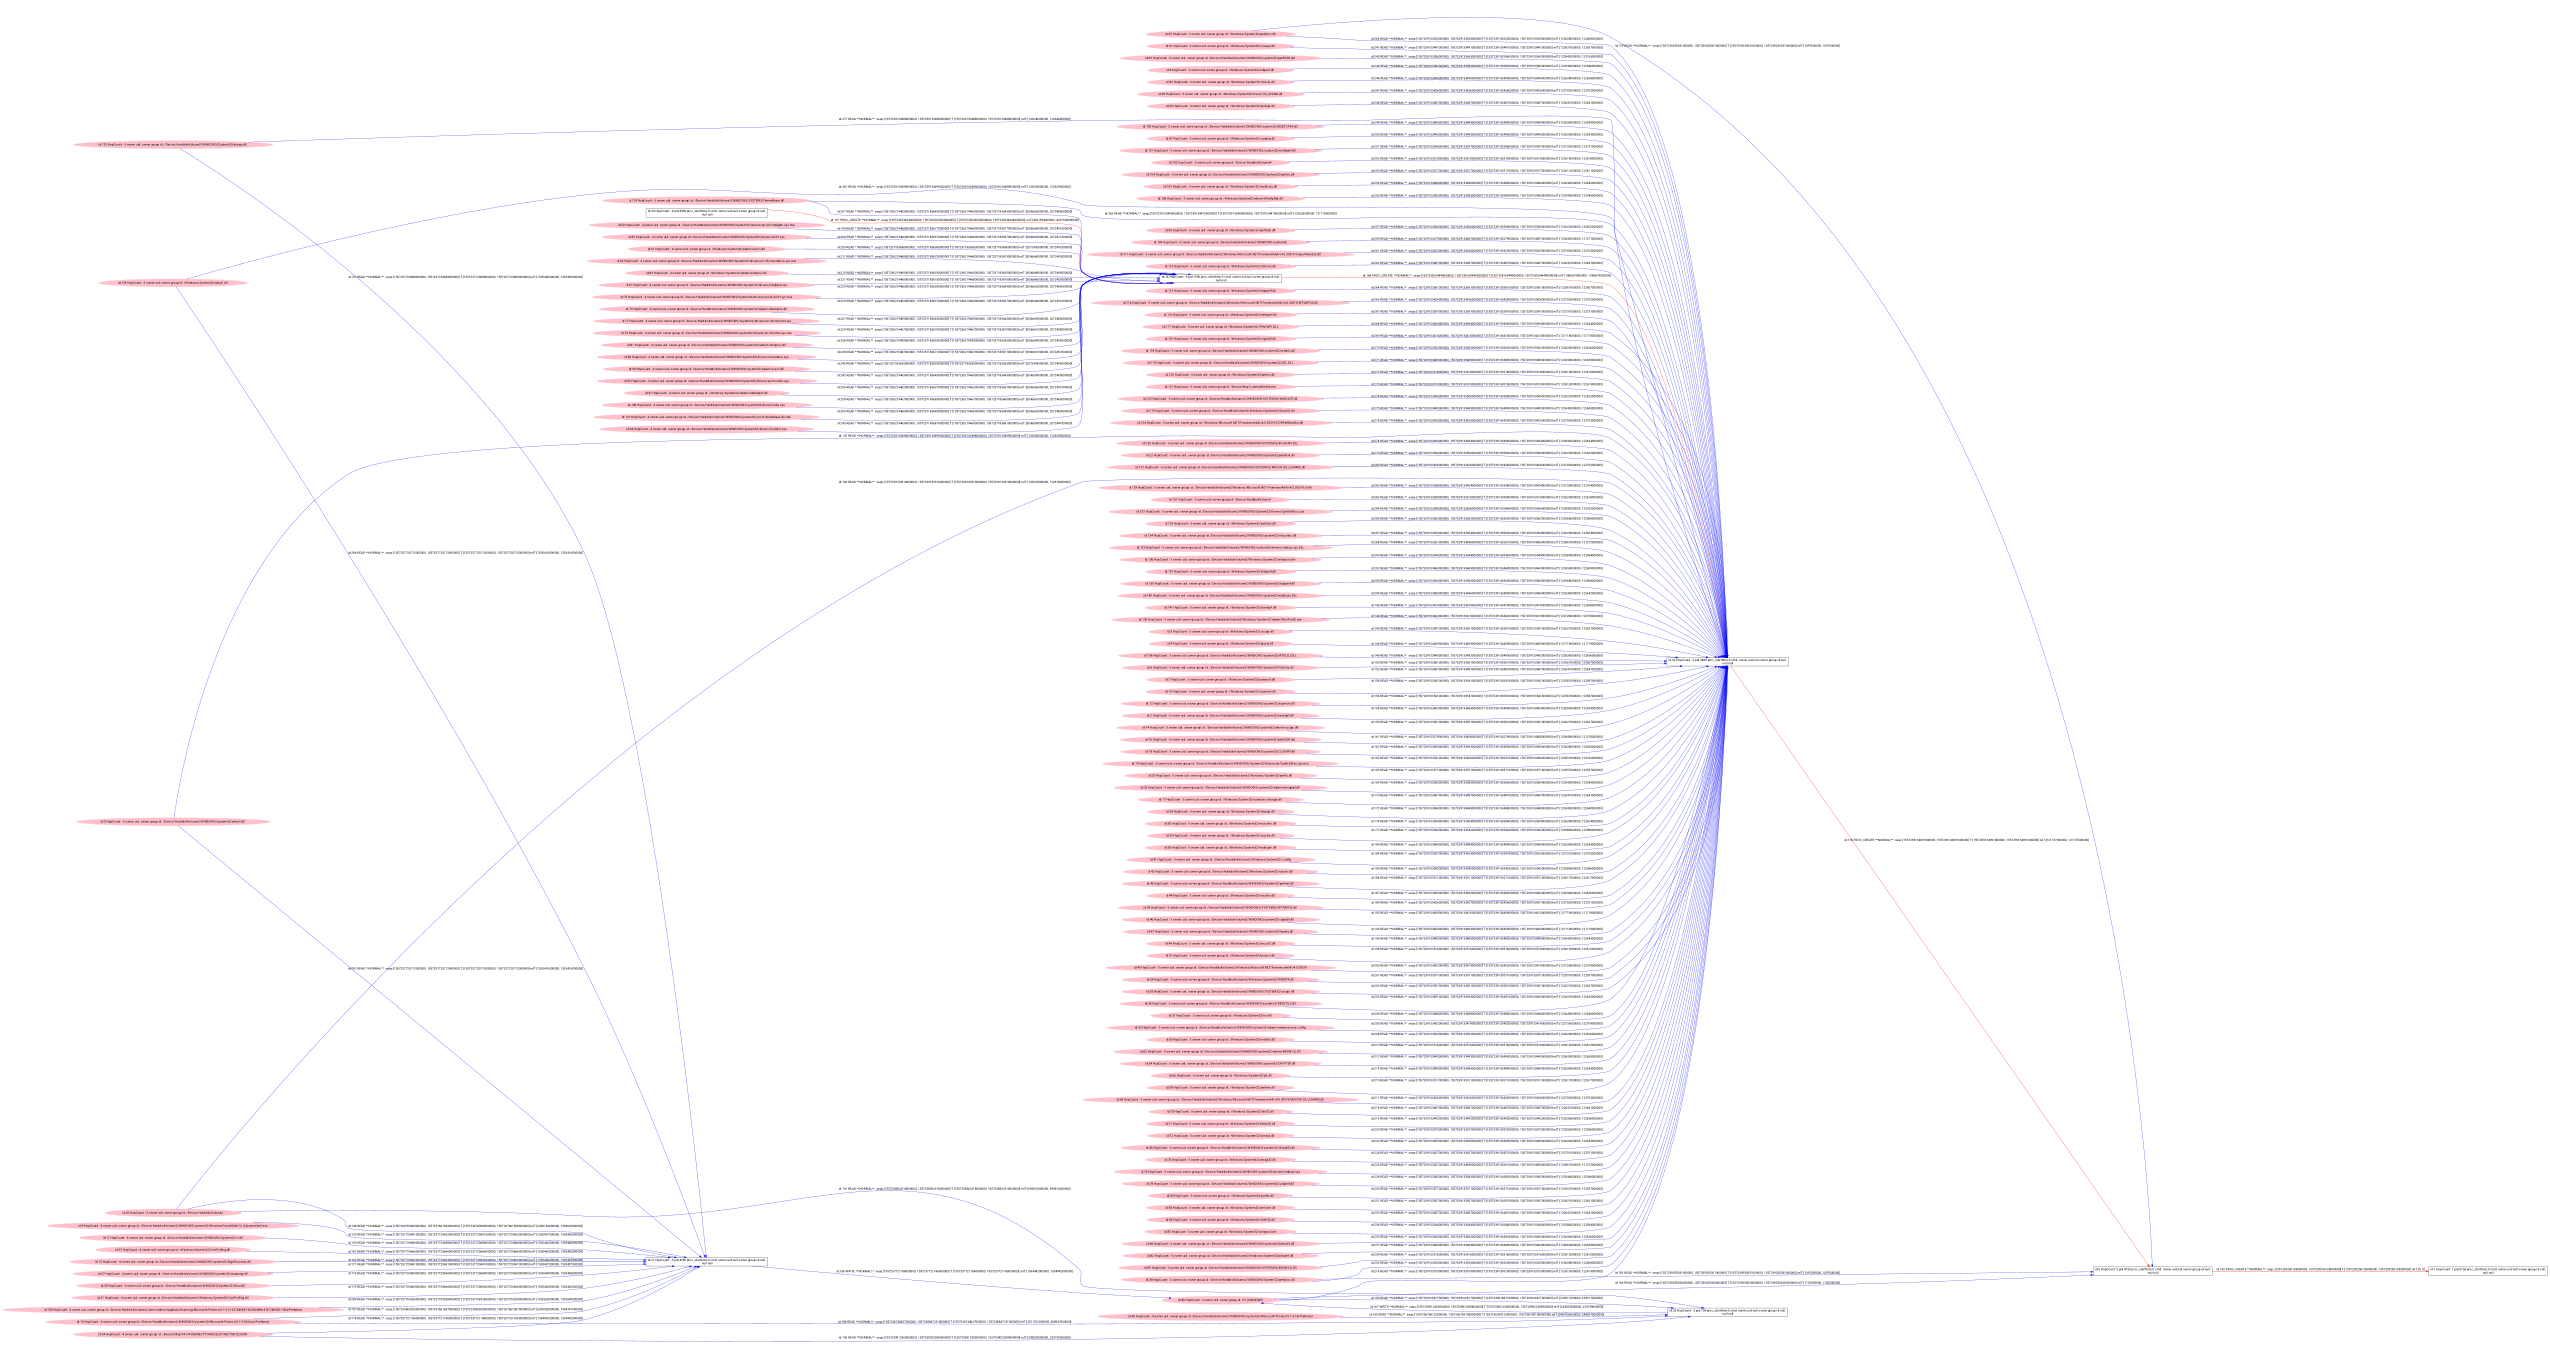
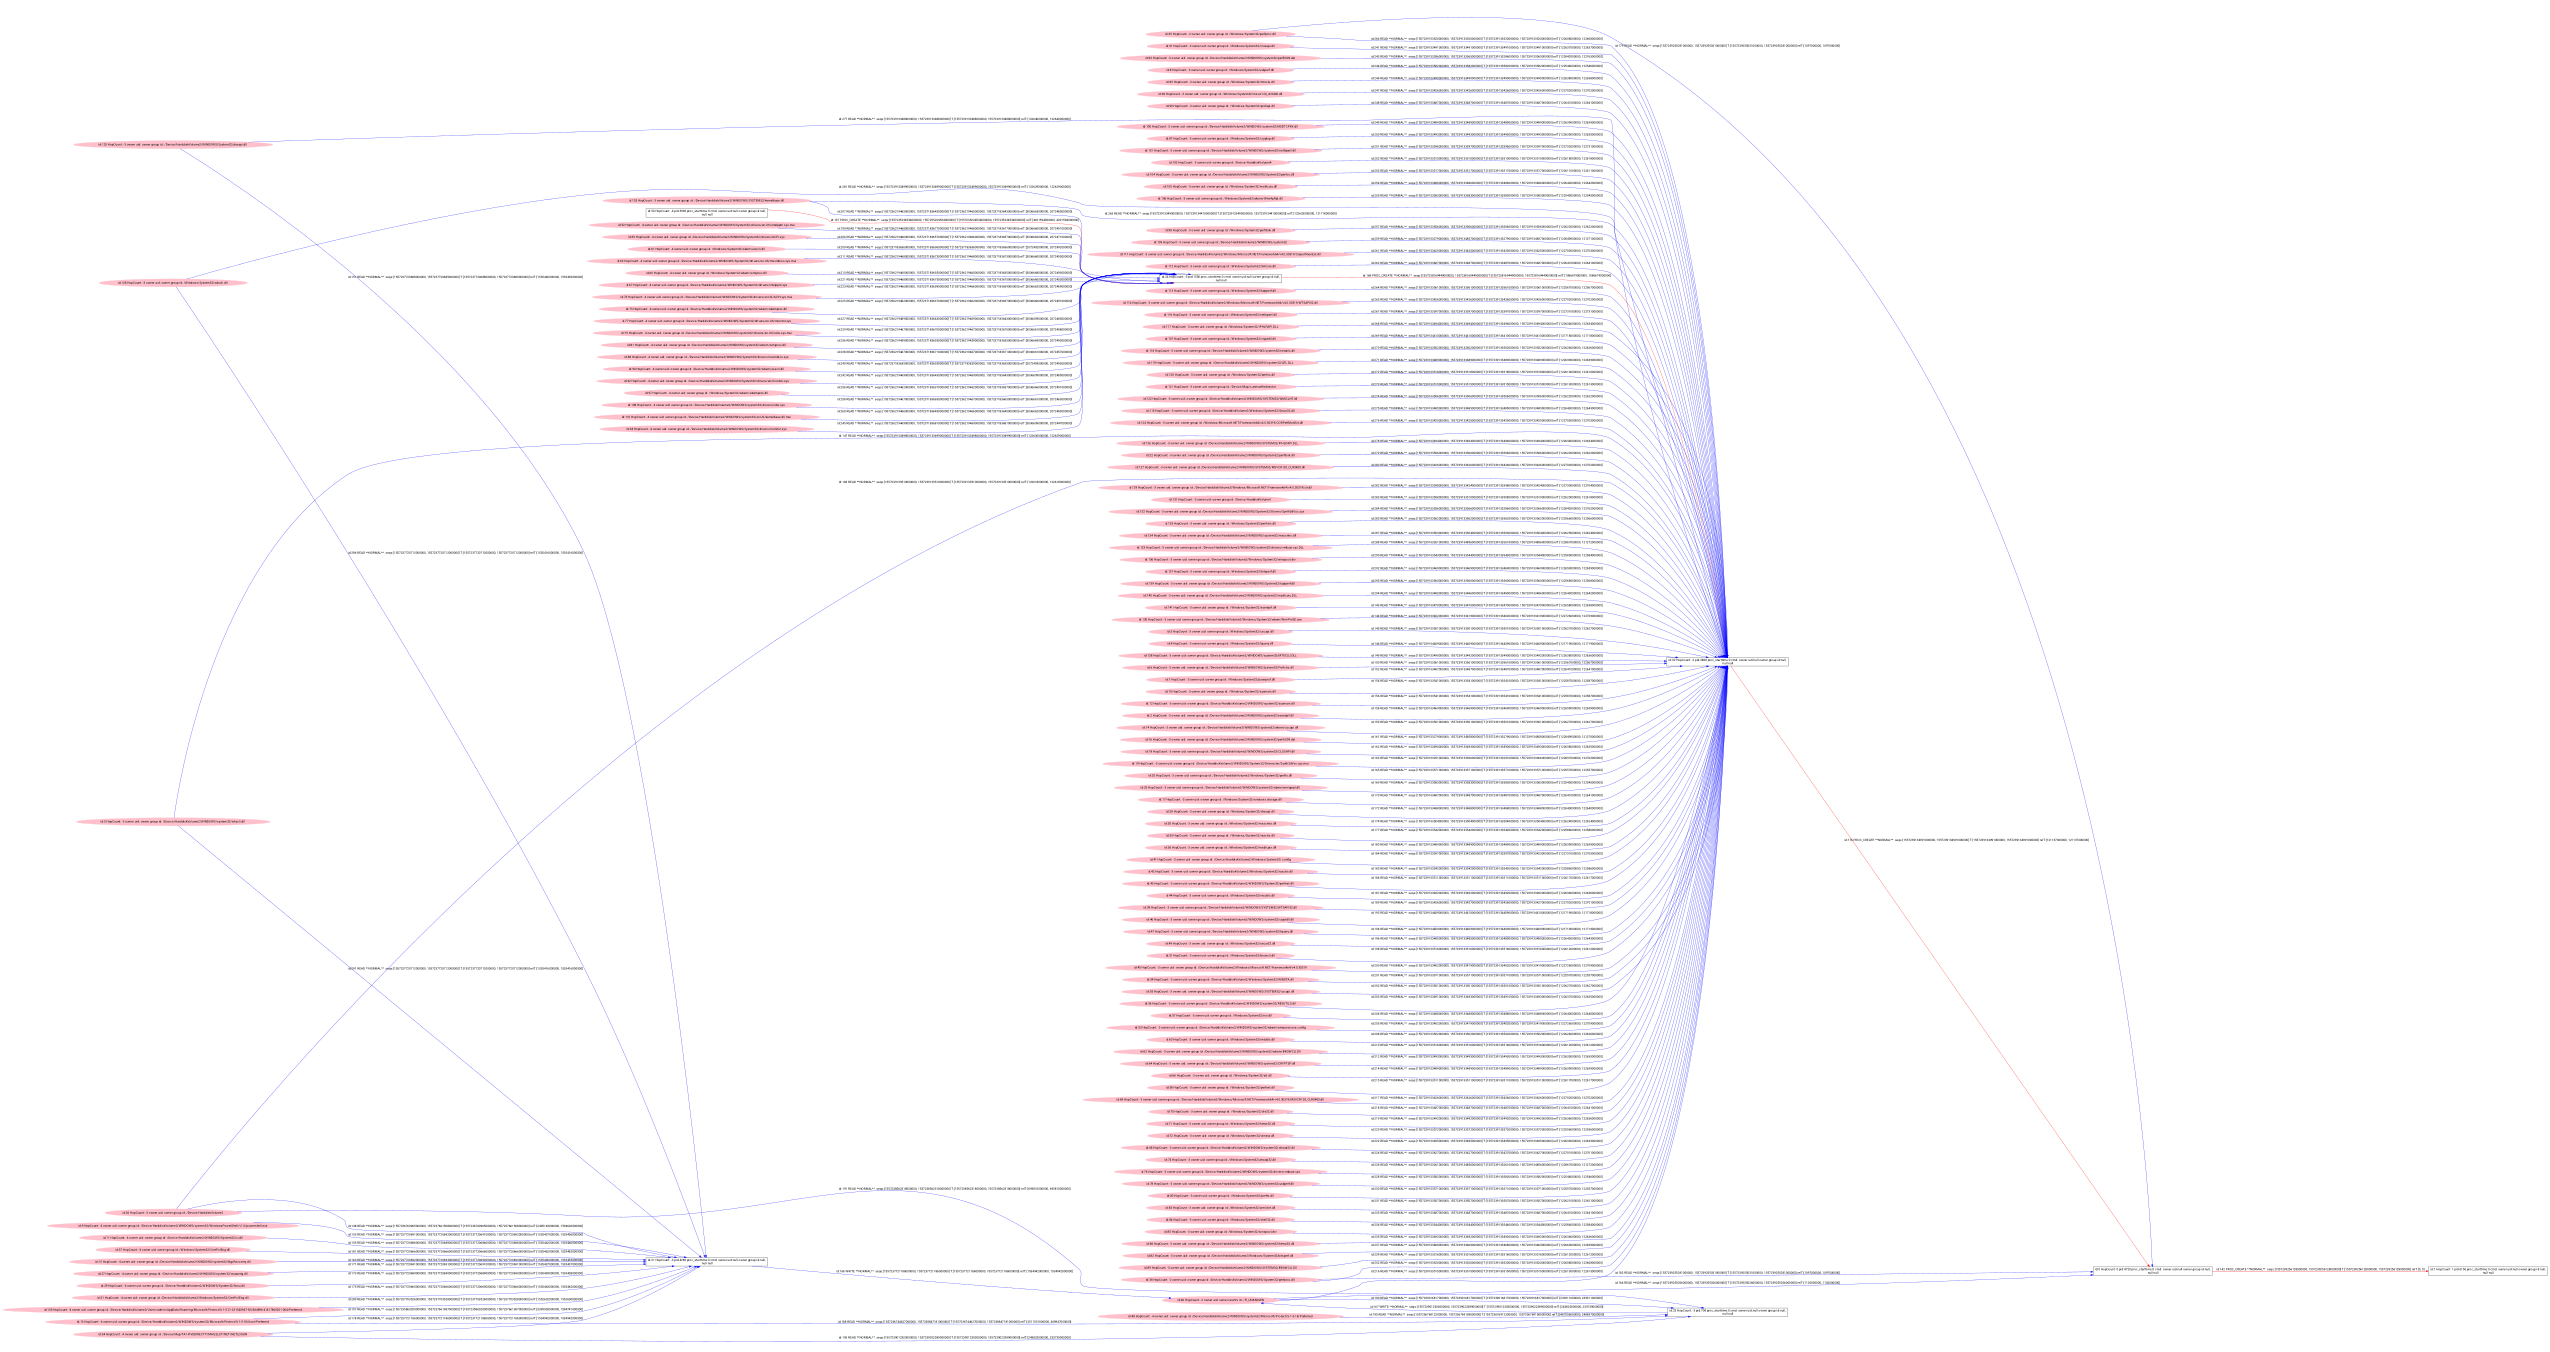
(1221, 1300) -> (1221, 1300)
